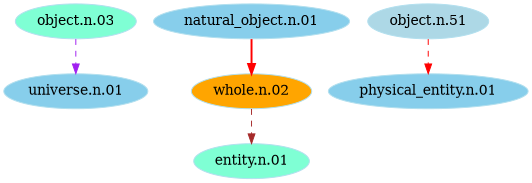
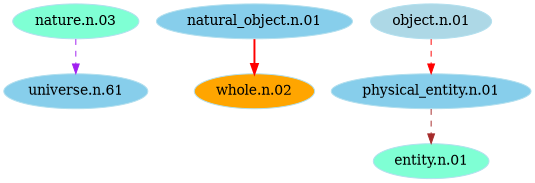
(76, 21) -> (76, 21)
(428, 21) -> (431, 21)
(76, 91) -> (76, 91)
(252, 121) -> (431, 121)
